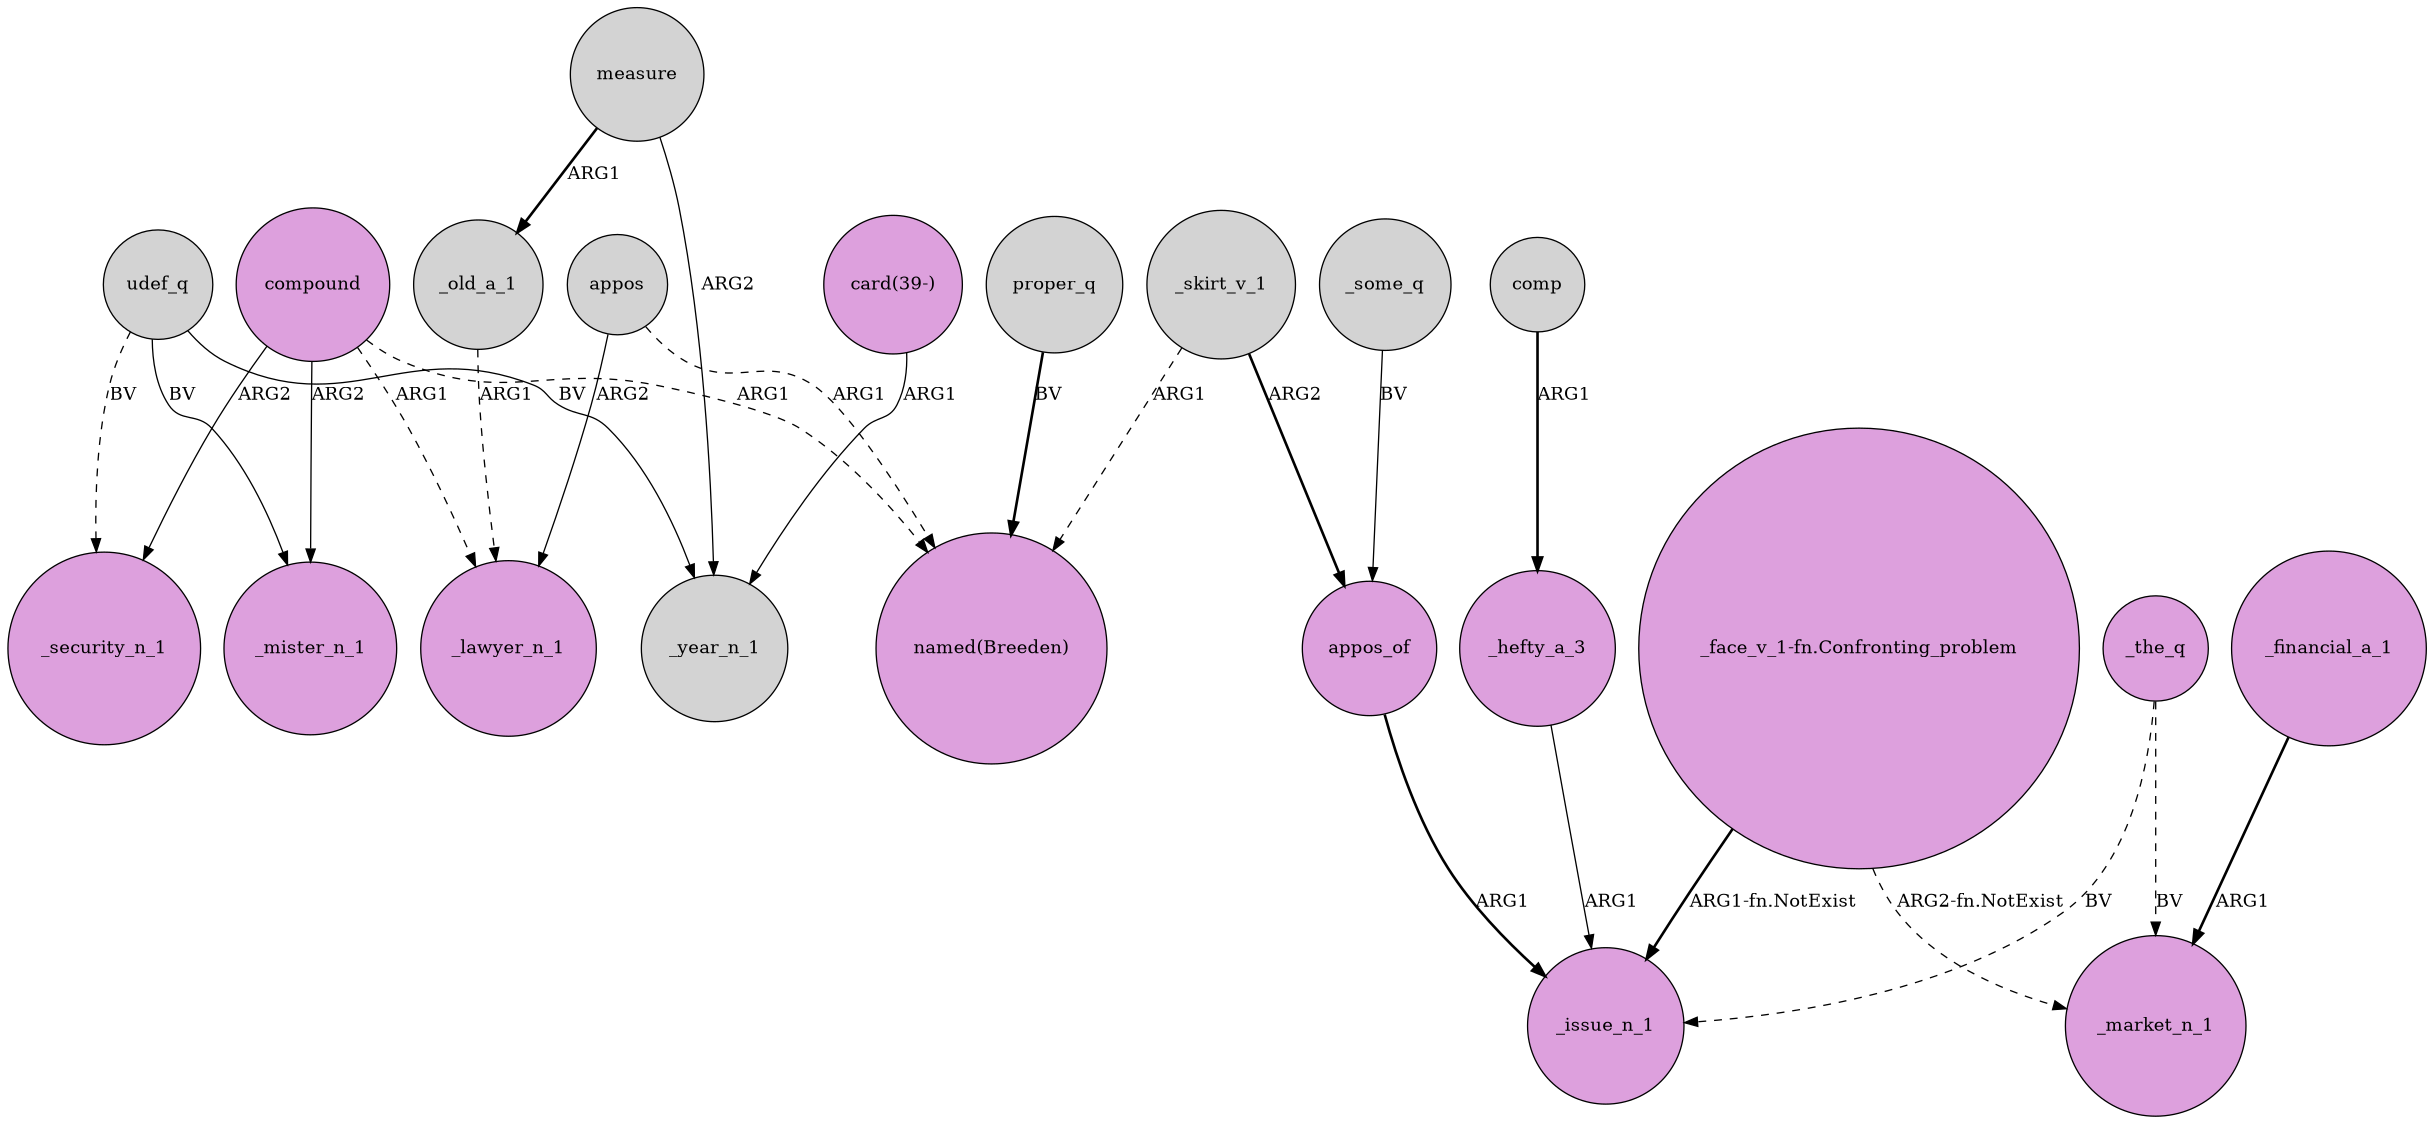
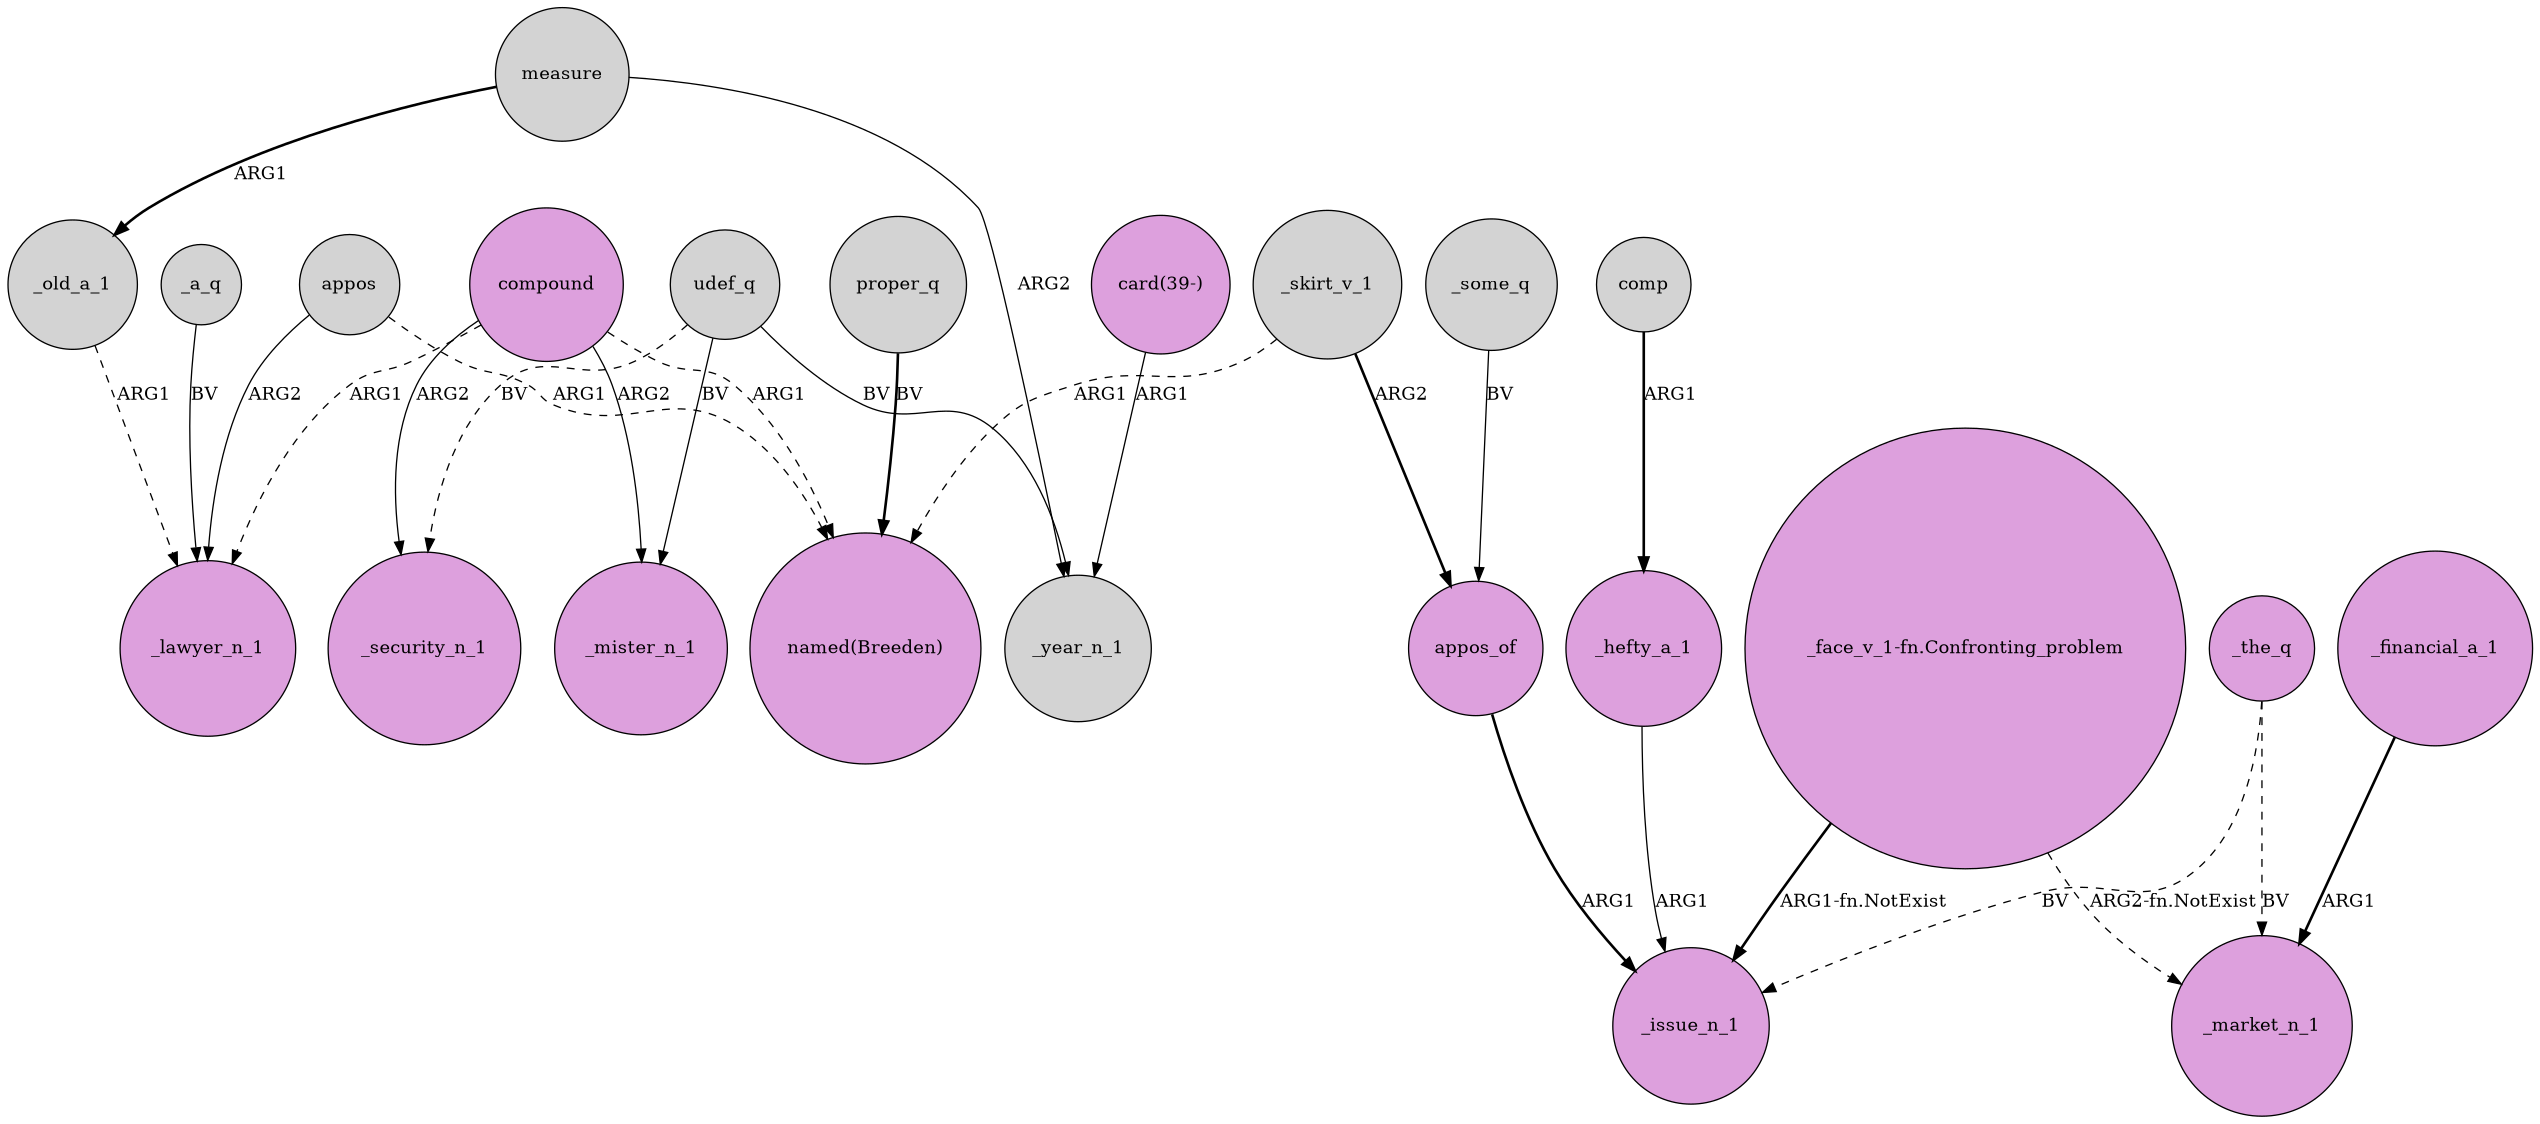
none -> (201, 285)
(1537, 648) -> (1644, 648)
